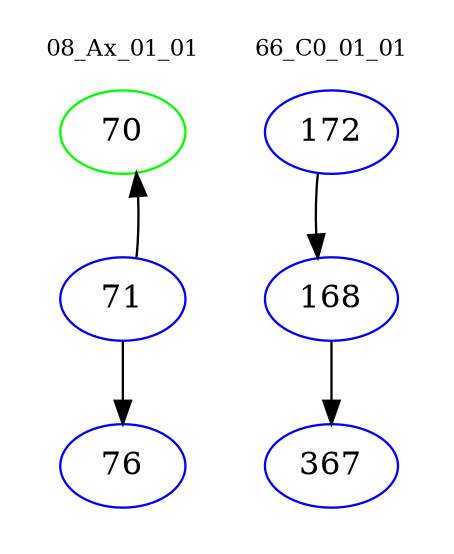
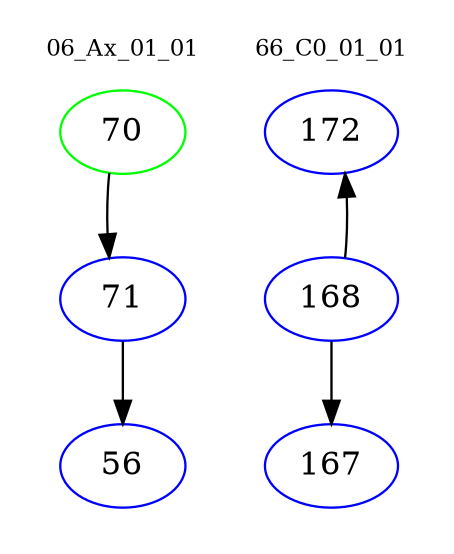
(123, 50) -> (123, 50)
(316, 204) -> (347, 228)
(138, 227) -> (107, 204)
(123, 466) -> (123, 466)
(331, 466) -> (331, 466)
